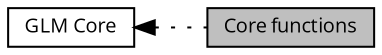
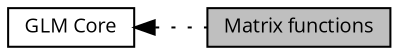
(291, 27) -> (299, 27)
